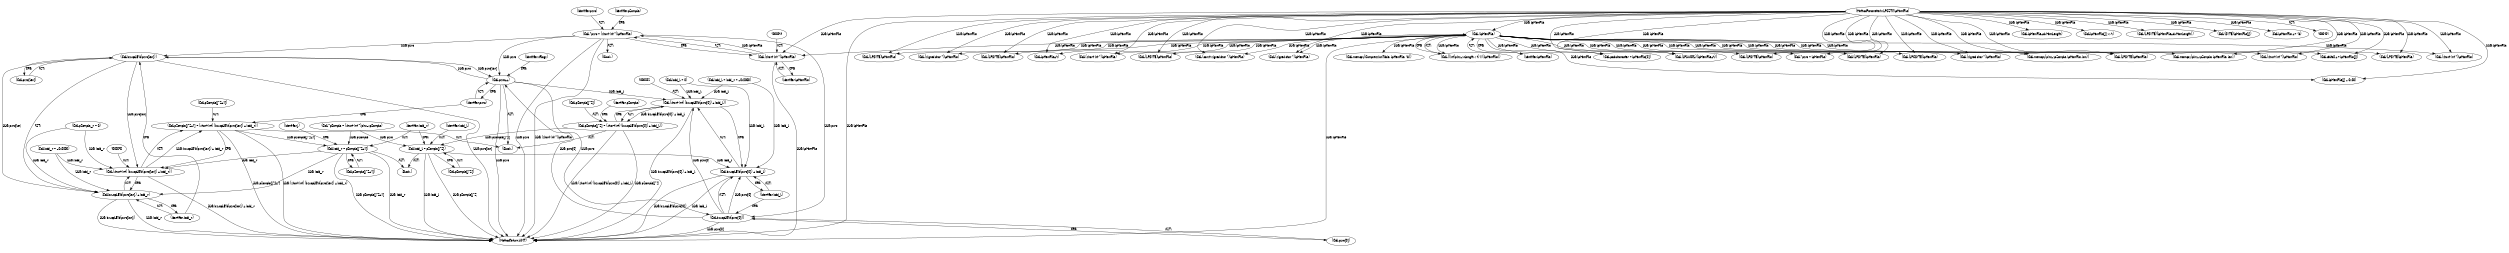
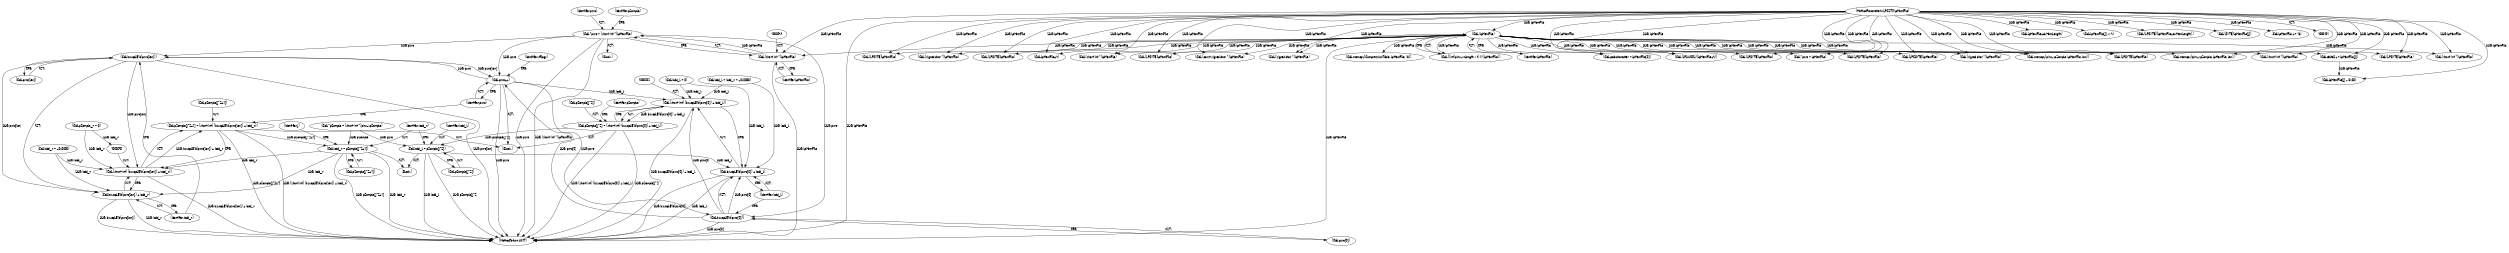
(1893, 76) -> (2339, 67)
(35, 164) -> (101, 137)
